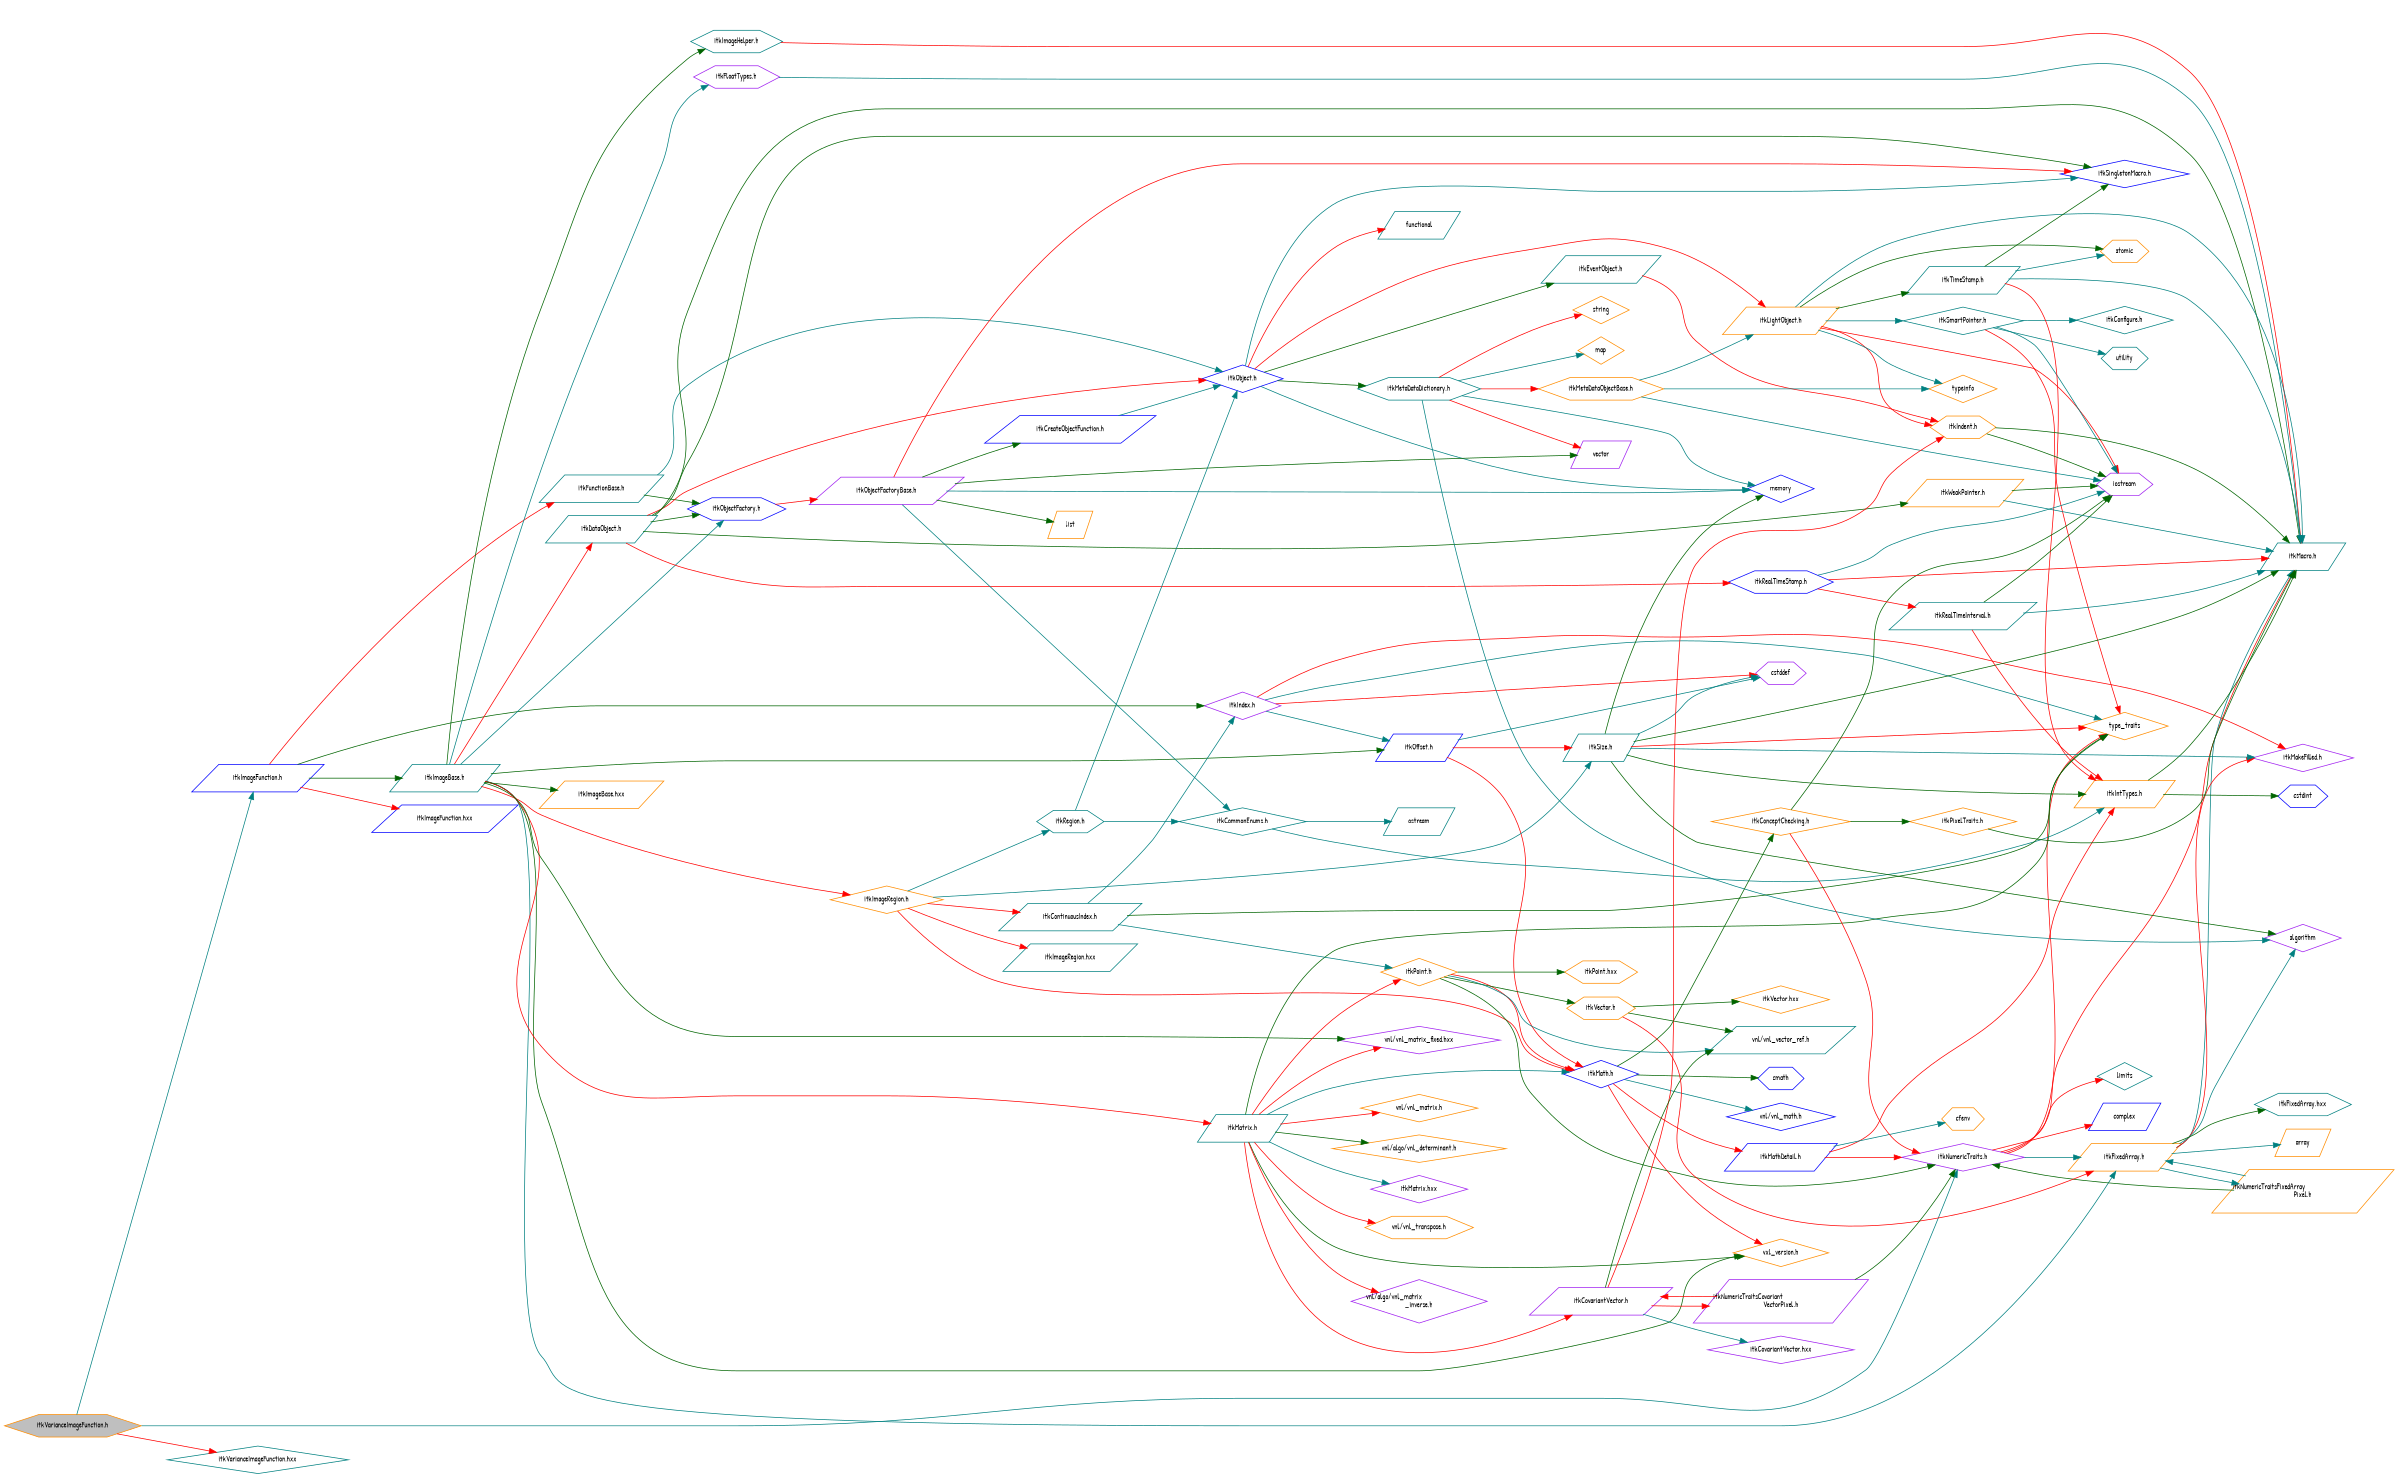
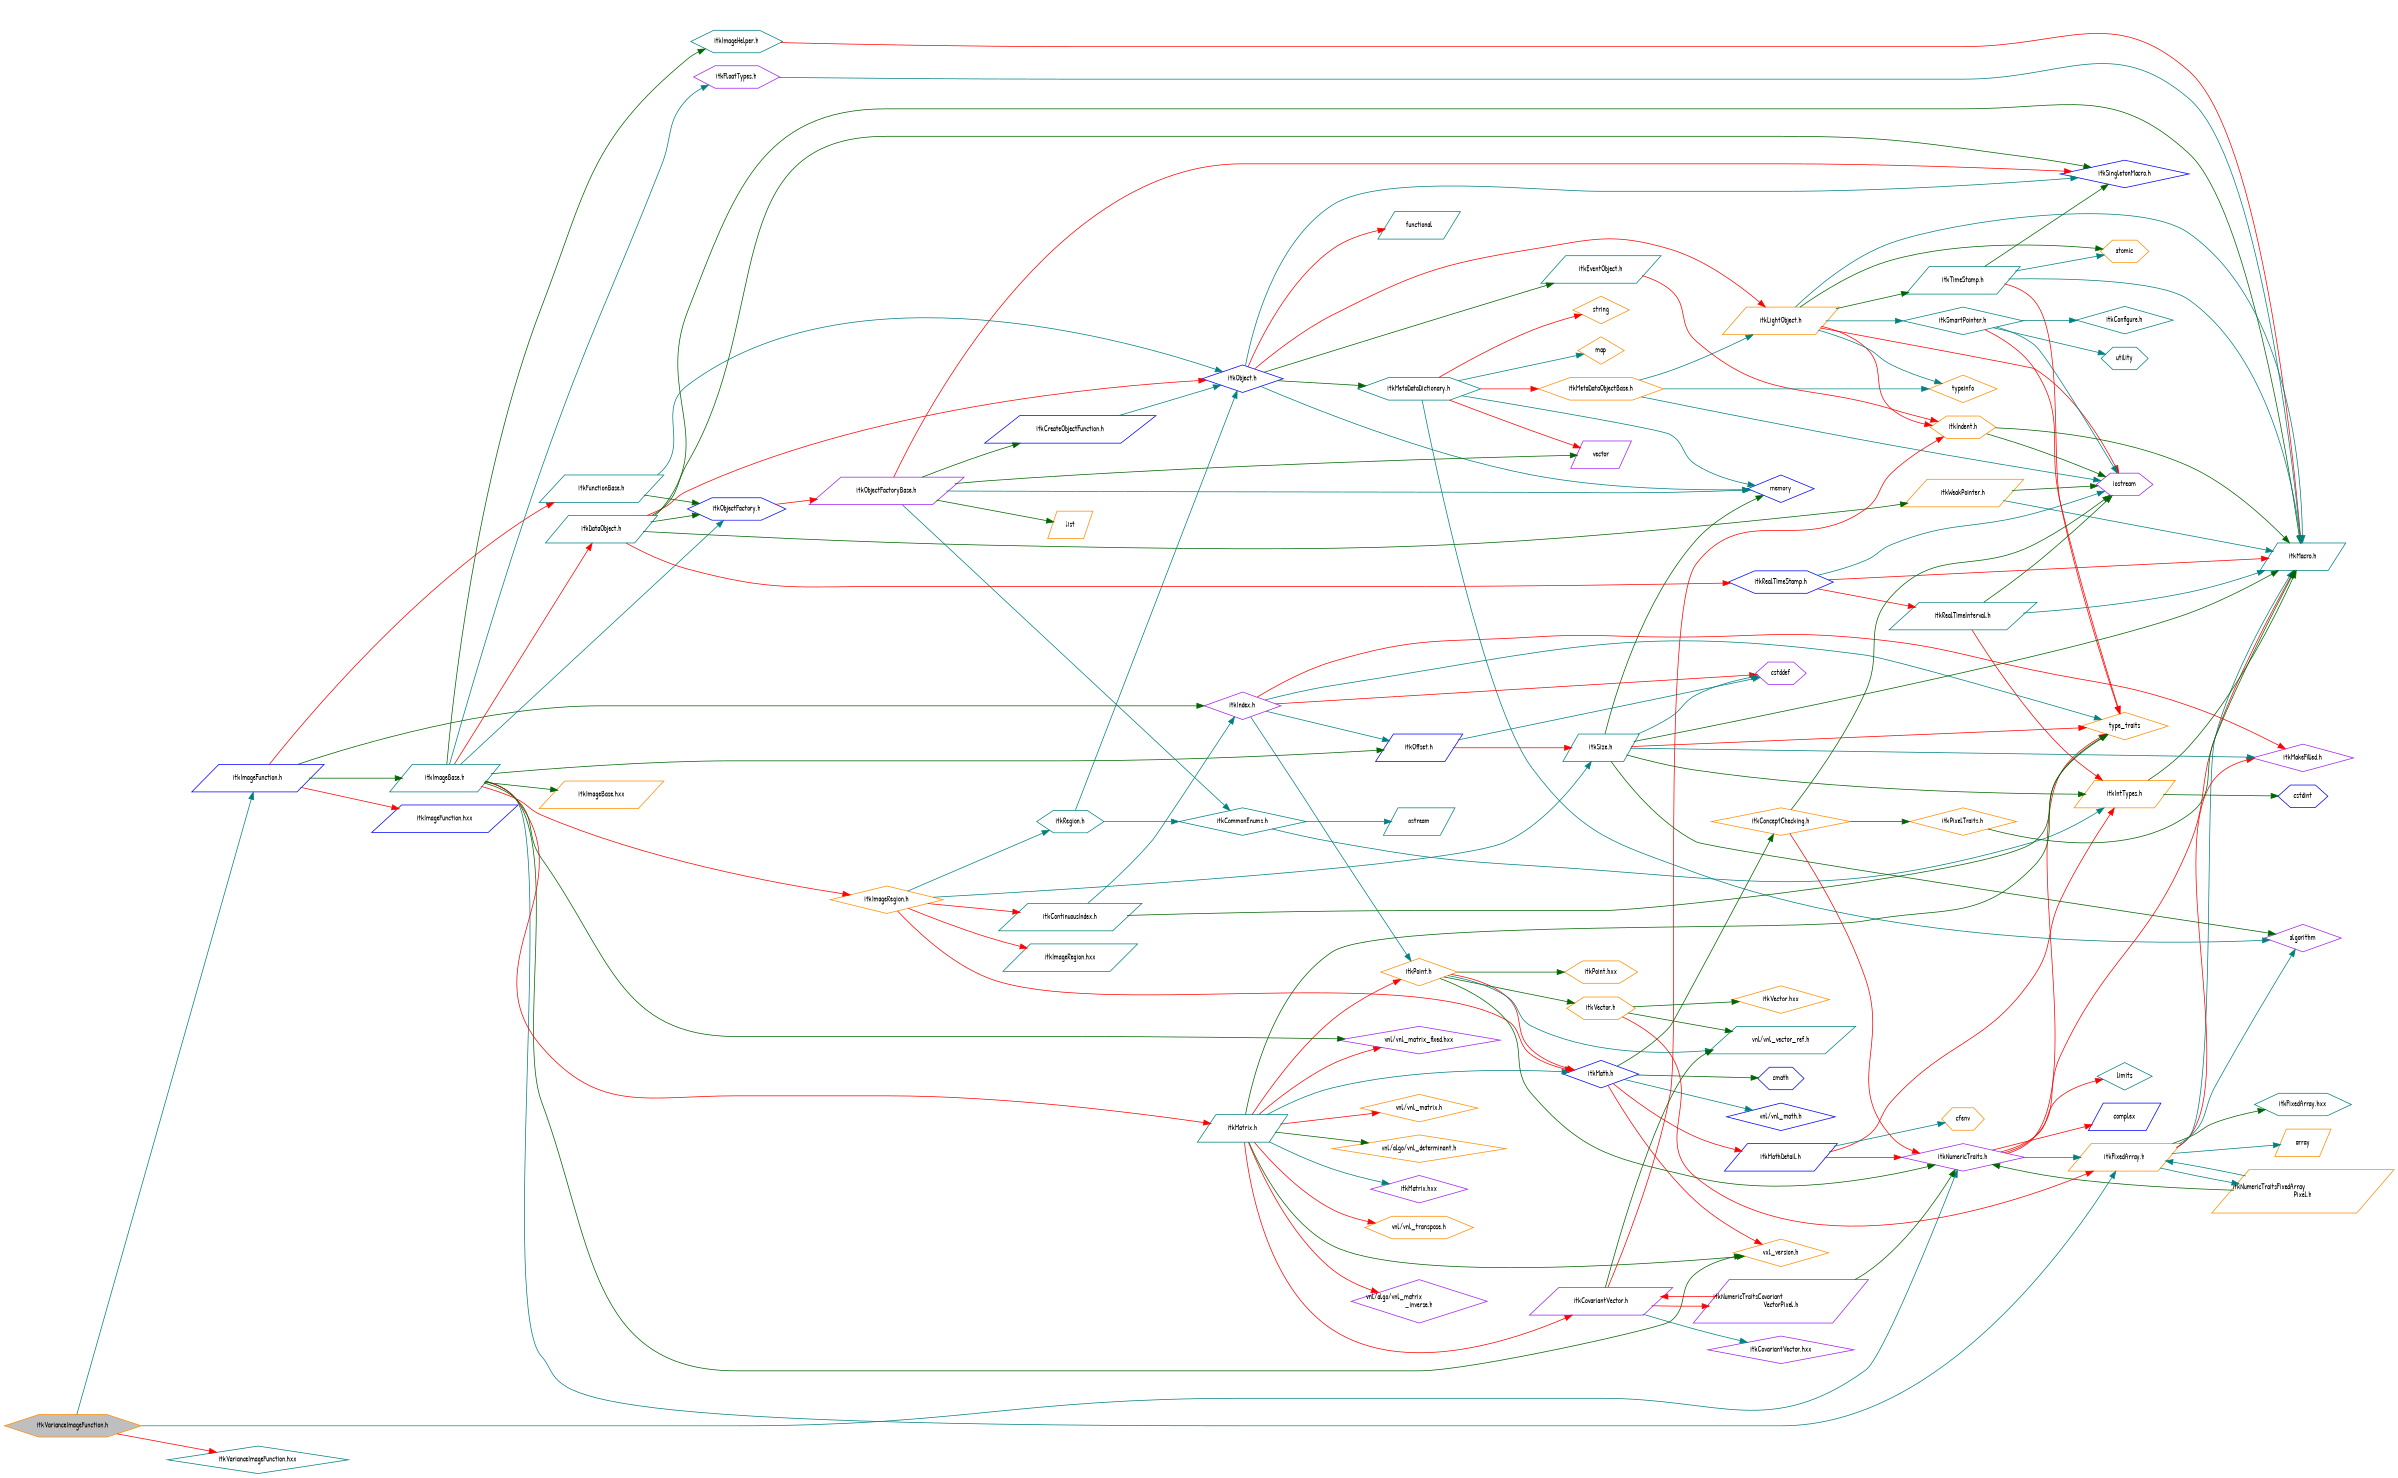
(2052, 526) -> (2055, 398)
(1521, 906) -> none
(1251, 946) -> (1329, 836)
